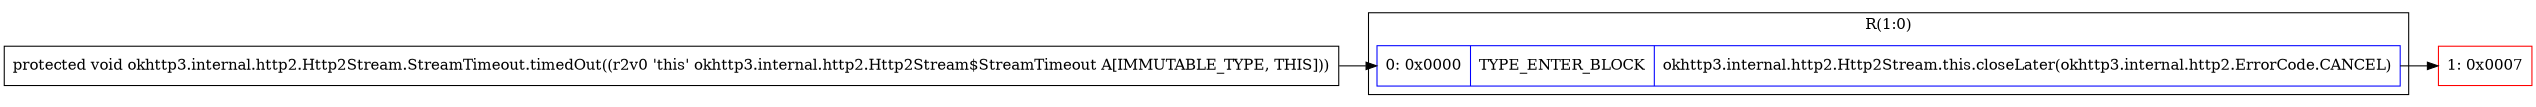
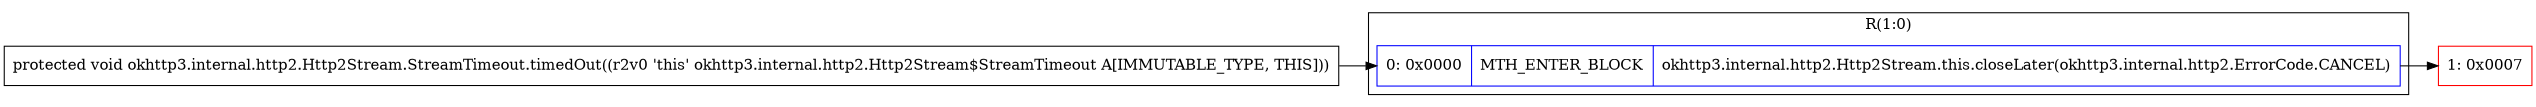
(1562, 65) -> (1562, 65)
